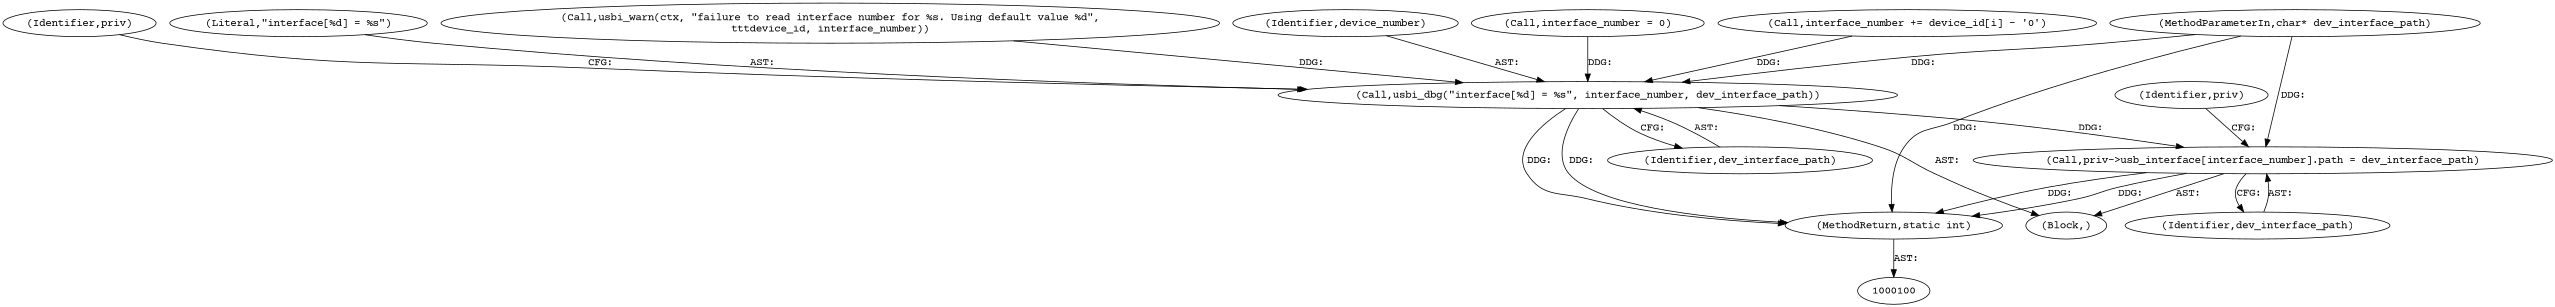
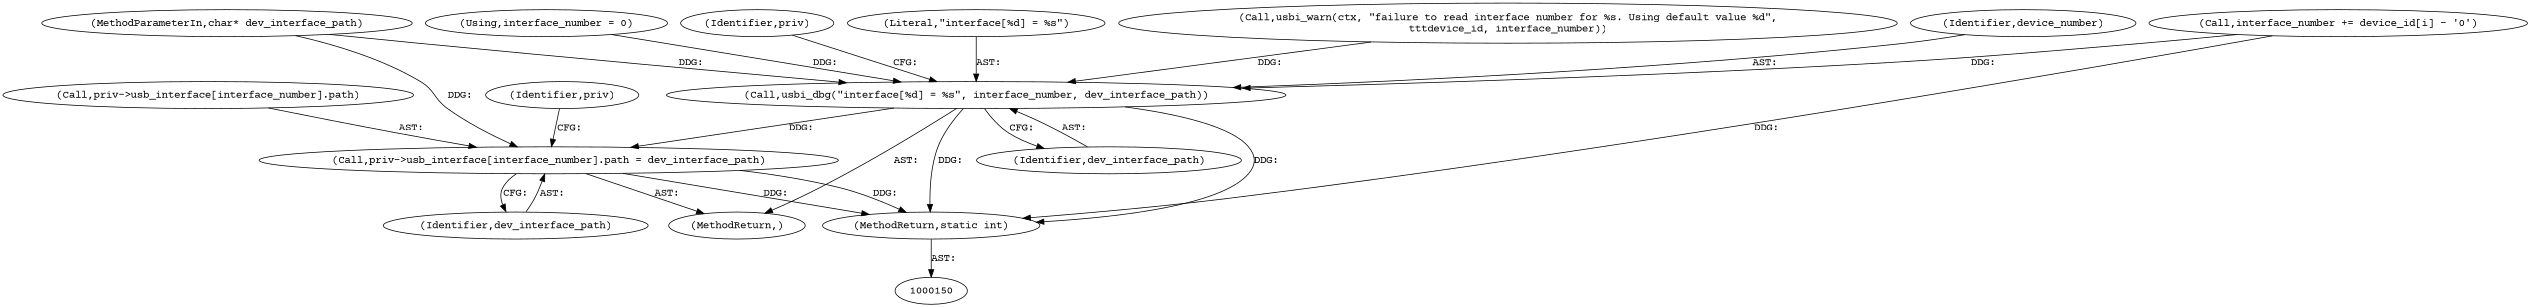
(1588, 23) -> (546, 23)
(2040, 91) -> (1653, 139)
none -> (208, 95)
(2066, 226) -> (737, 226)
(1894, 291) -> (931, 291)
